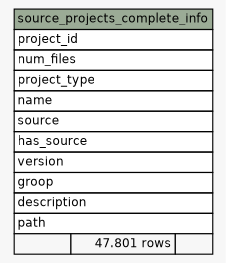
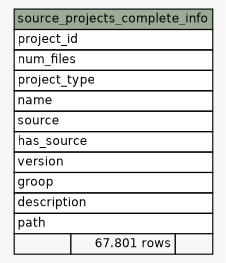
(133, 243) -> (133, 243)
